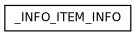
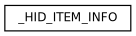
(68, 18) -> (68, 18)
